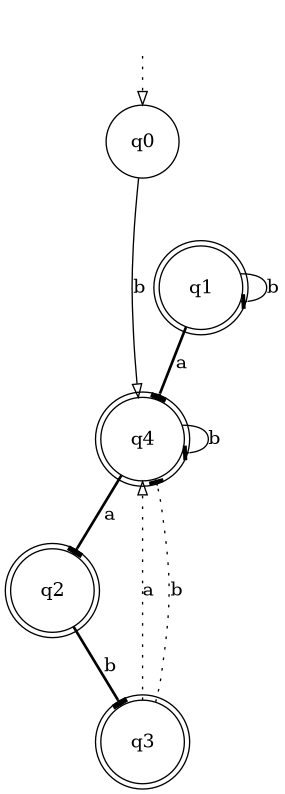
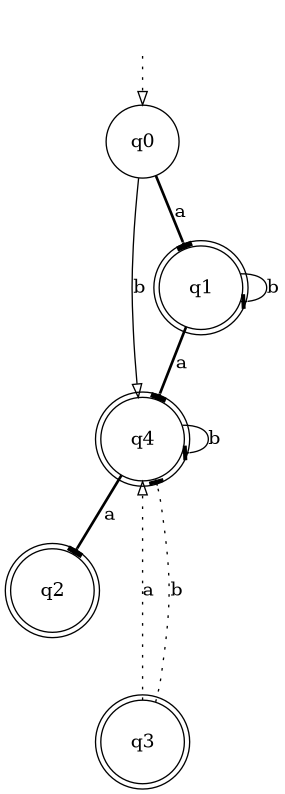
none -> (169, 209)
(96, 663) -> none
